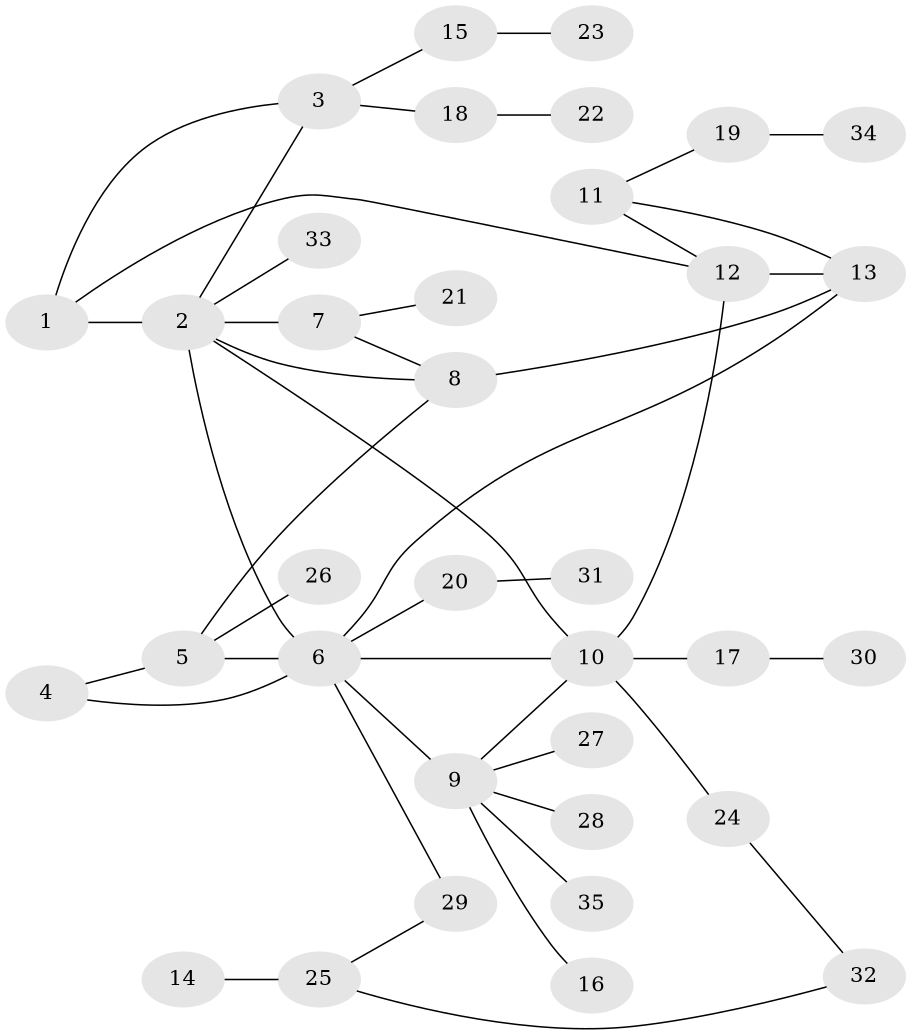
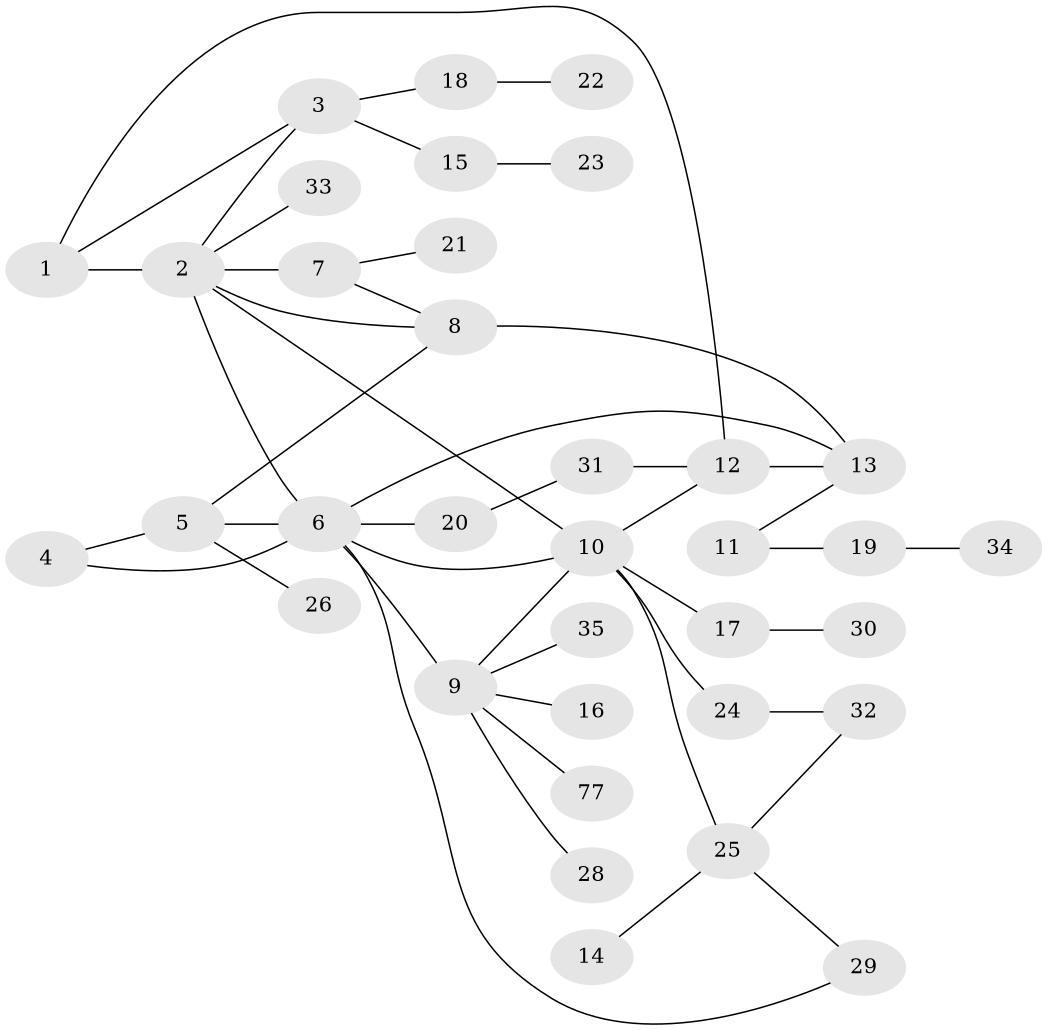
(660, 235) -> (660, 467)
none -> (671, 695)
(592, 740) -> (592, 794)
